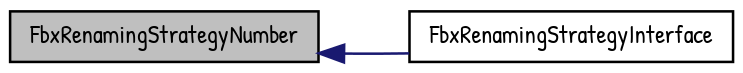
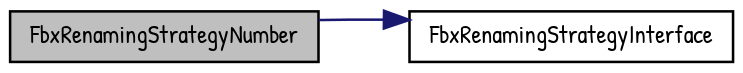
(377, 54) -> (351, 20)
